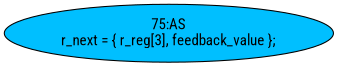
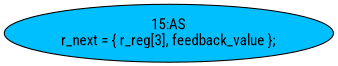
(169, 33) -> (169, 33)
